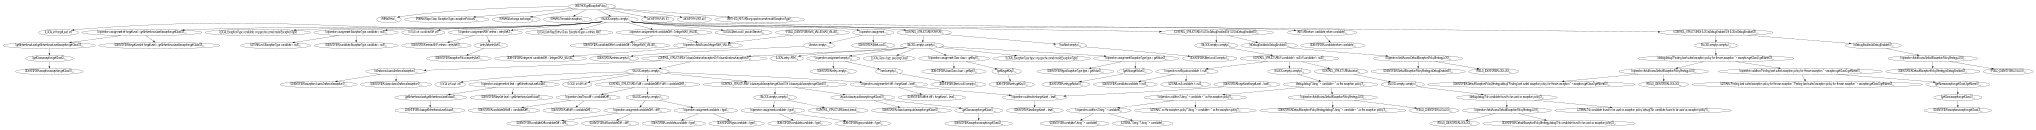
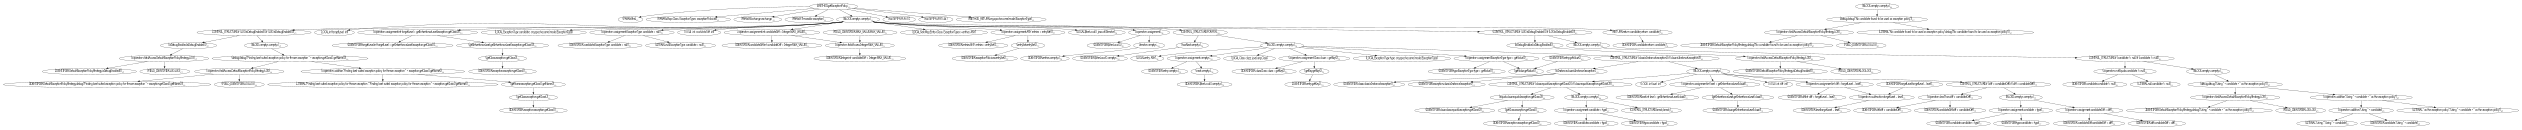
(1341, 72) -> none
(1102, 78) -> (1547, 65)
